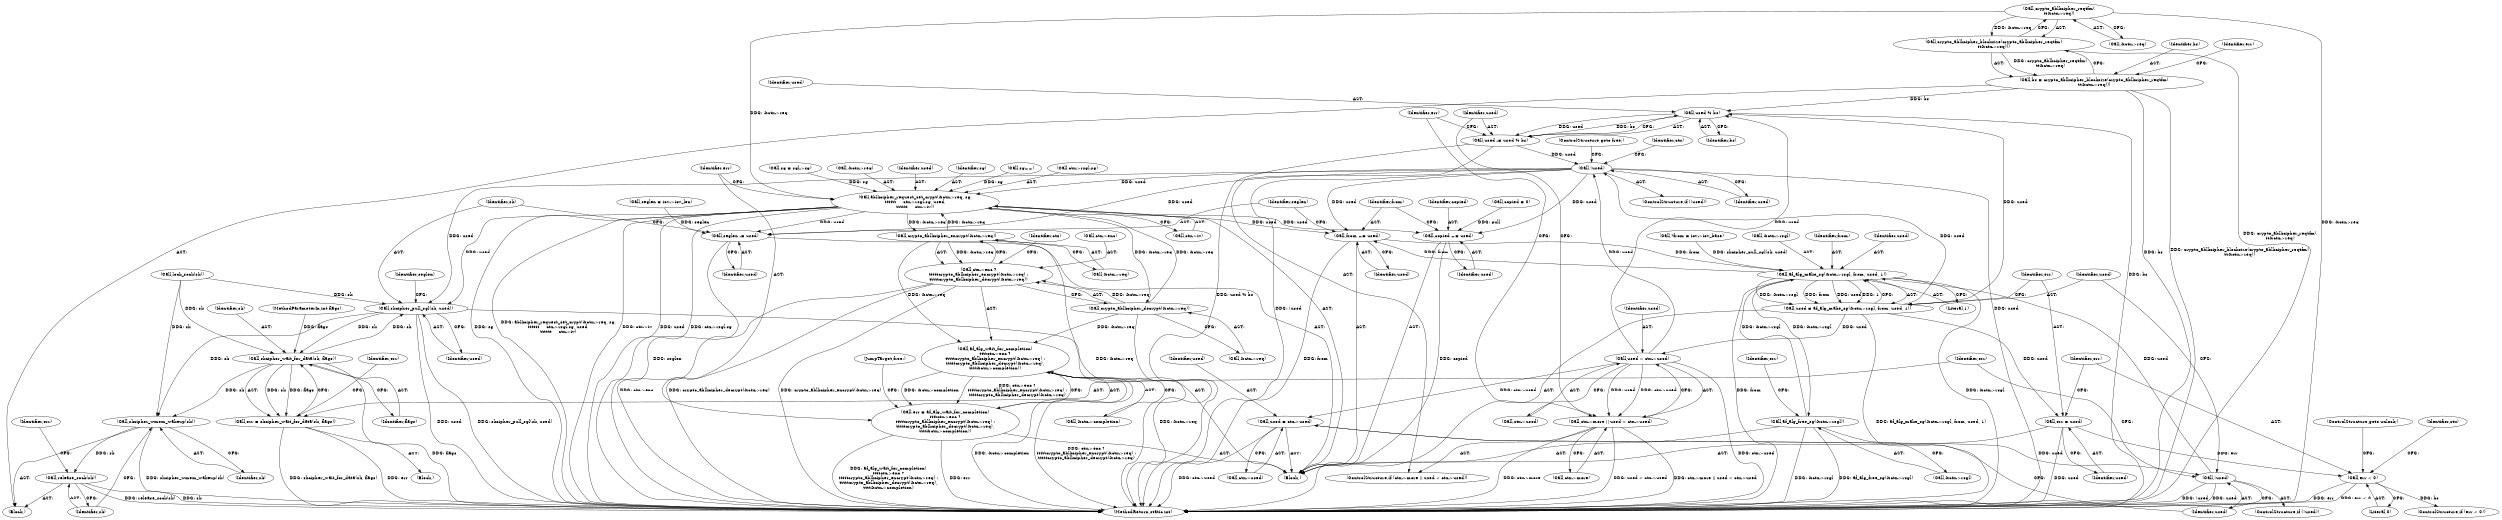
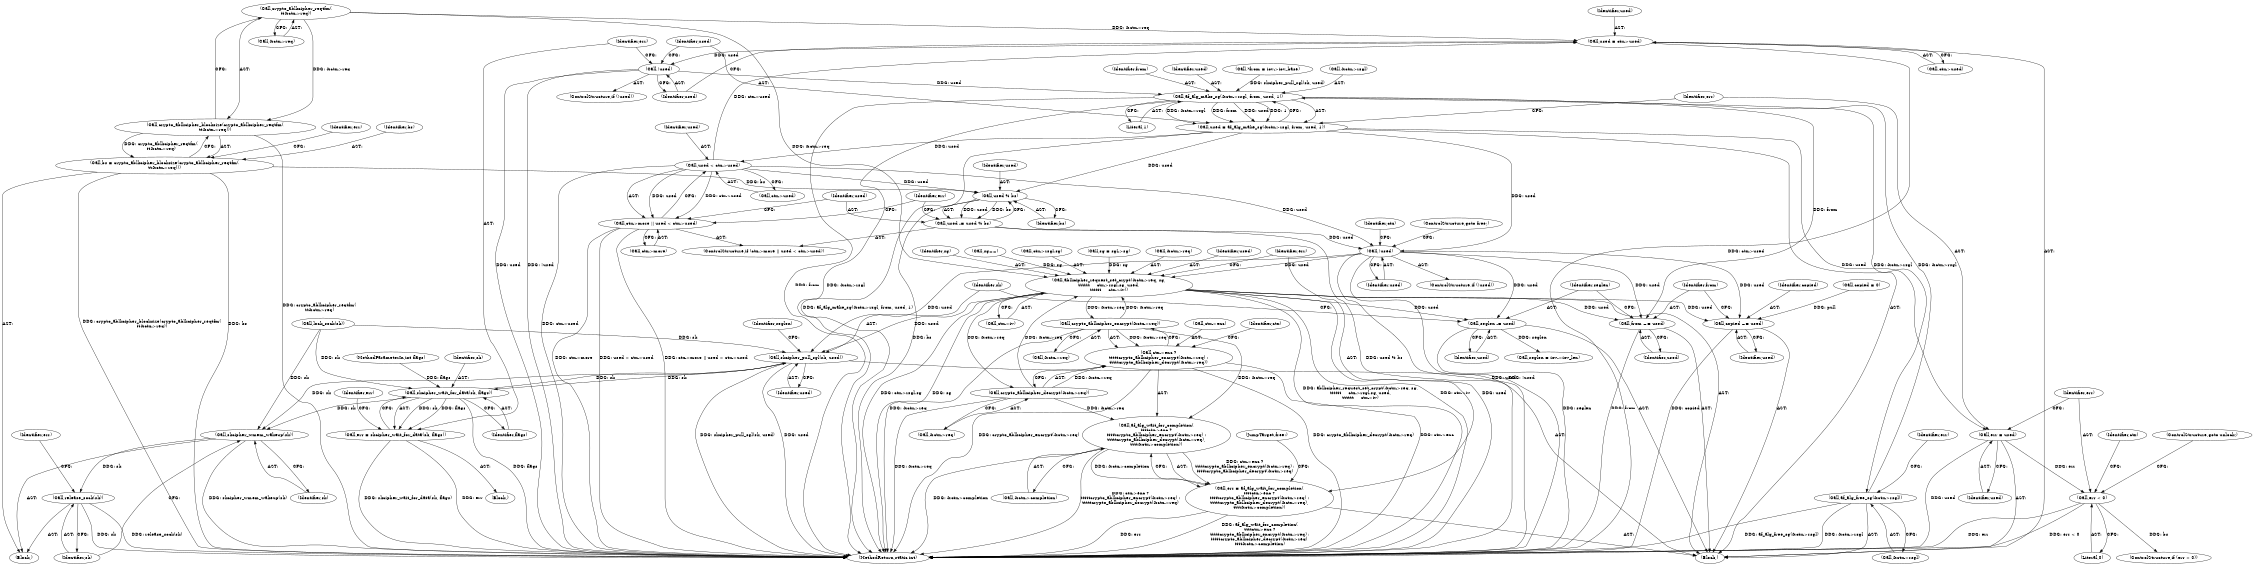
(681, 224) -> (1519, 340)
(1583, 243) -> none
(2296, 495) -> (962, 26)
